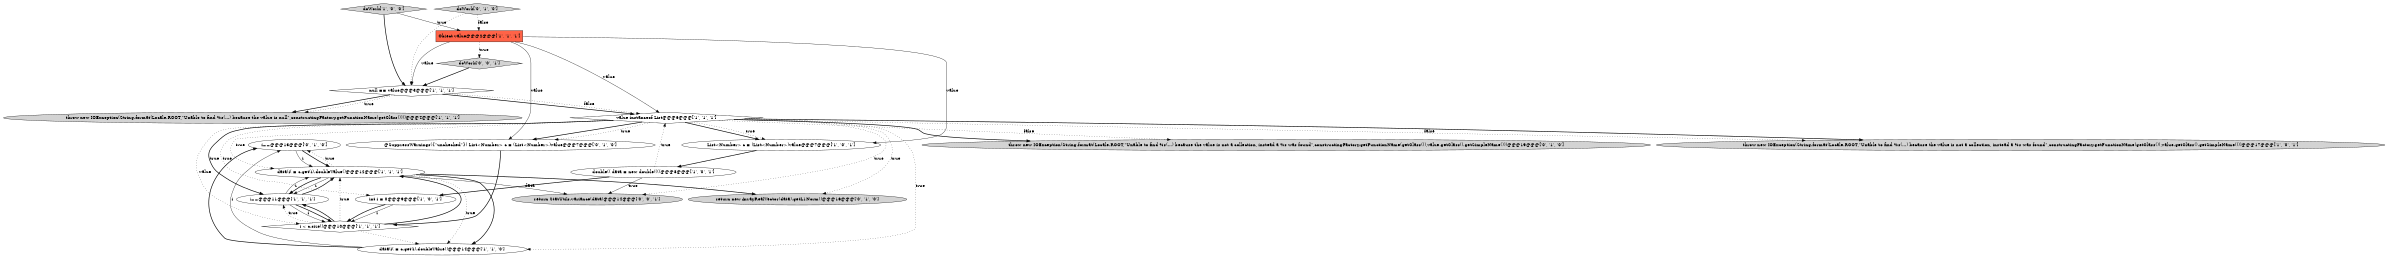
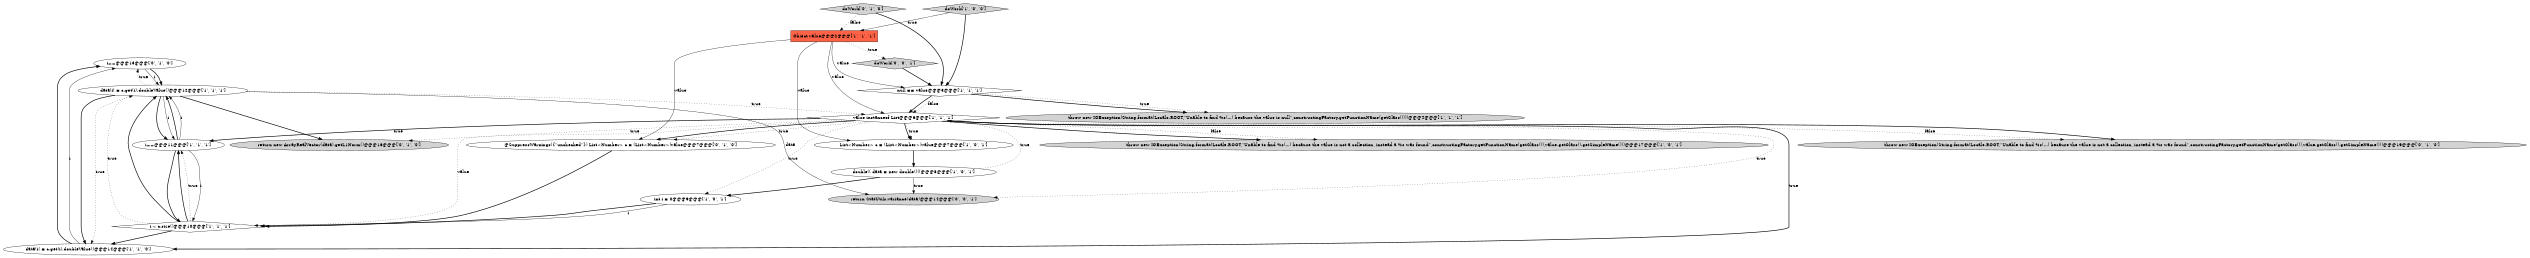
(425, 38) -> (922, 37)
(395, 130) -> (554, 98)
(387, 237) -> (143, 237)
(855, 240) -> (1448, 241)
